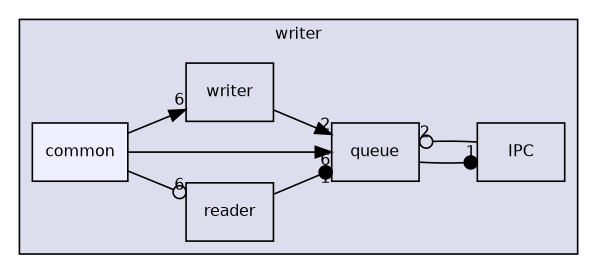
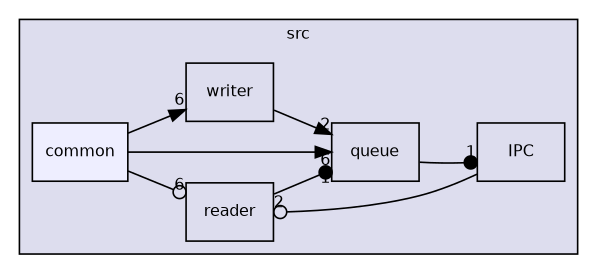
(299, 35) -> (299, 35)
(455, 141) -> (384, 203)
